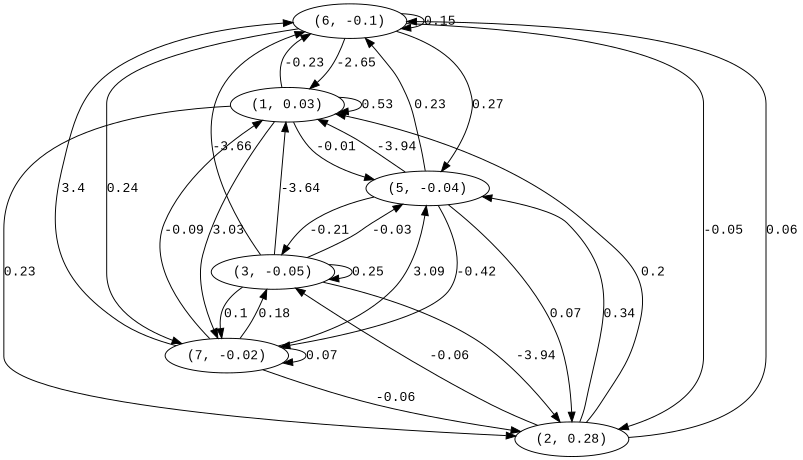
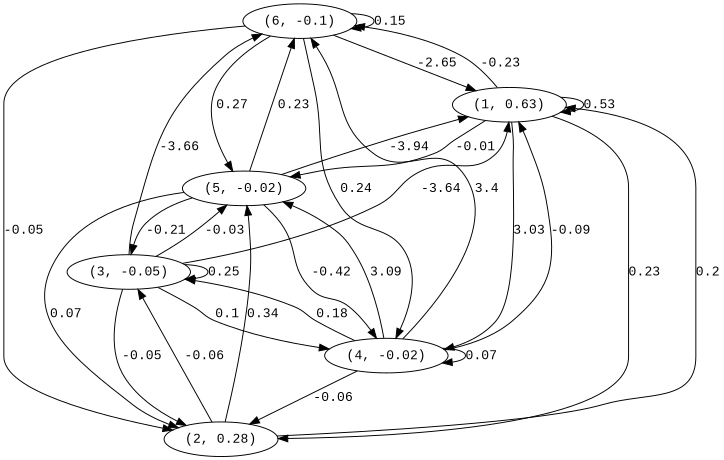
(287, 105) -> (509, 105)
(766, 130) -> none
(428, 188) -> (244, 188)
(227, 356) -> (386, 356)
(536, 356) -> (142, 356)
